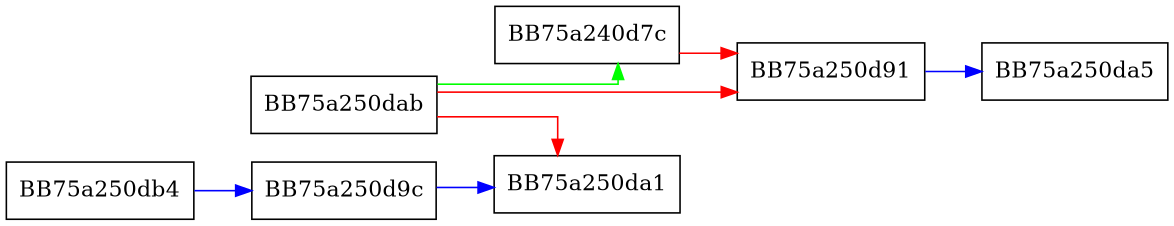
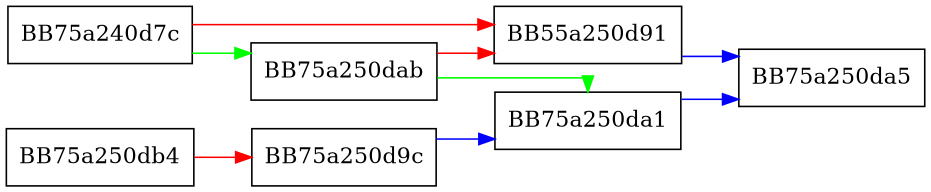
(831, 72) -> (588, 35)
(530, 84) -> (214, 53)
none -> (702, 99)
(509, 117) -> (513, 78)
(215, 191) -> (215, 157)
